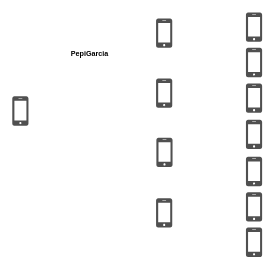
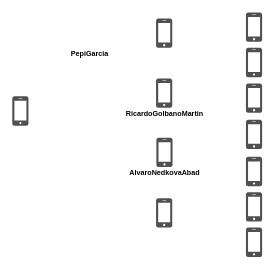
none -> (164, 114)
none -> (165, 173)
